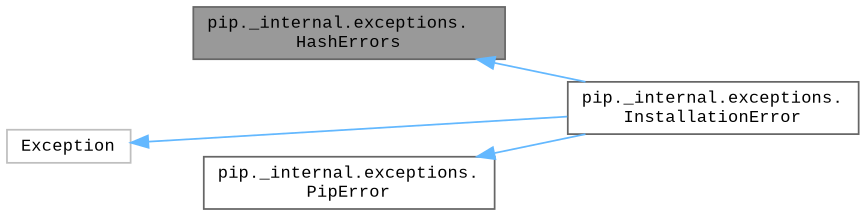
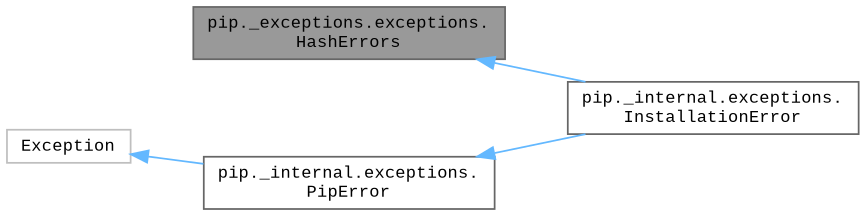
(349, 33) -> (349, 33)
(358, 129) -> (176, 160)
